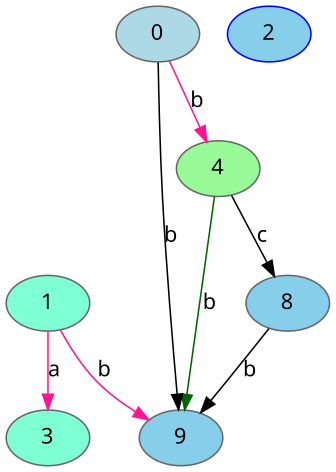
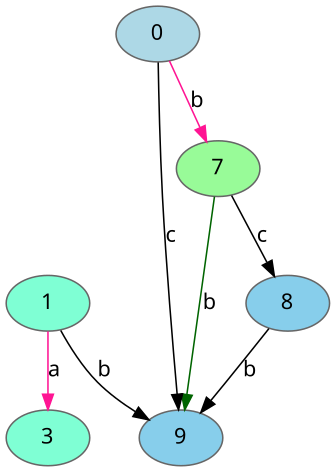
(269, 34) -> none
(218, 169) -> (218, 169)
(171, 236) -> (171, 236)
(92, 377) -> (92, 377)
